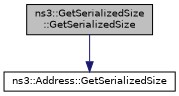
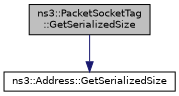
(90, 20) -> (90, 20)
